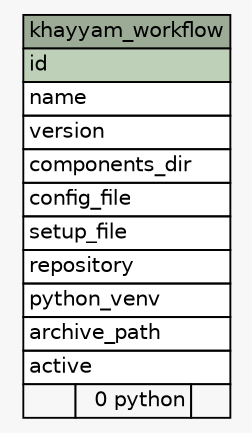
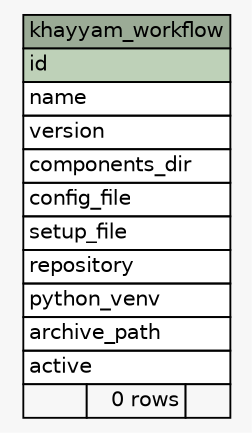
(140, 400) -> (145, 400)
